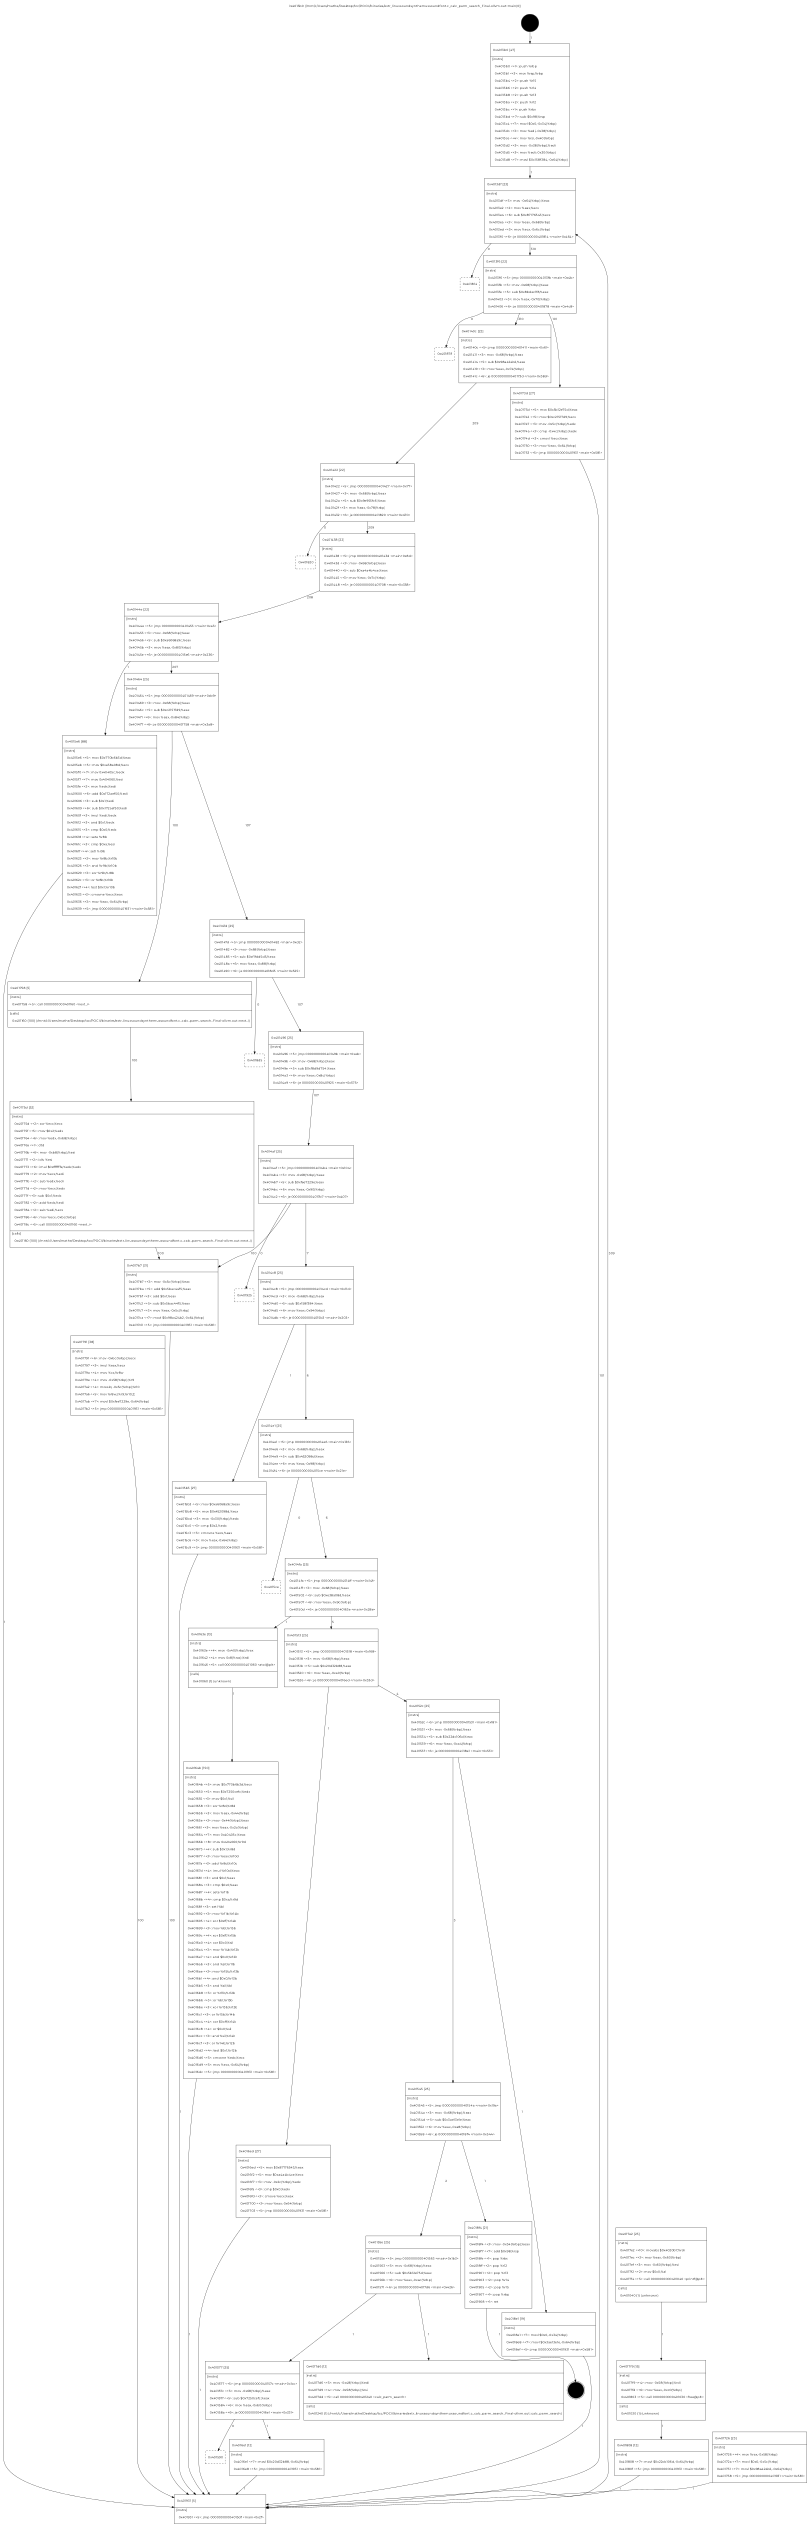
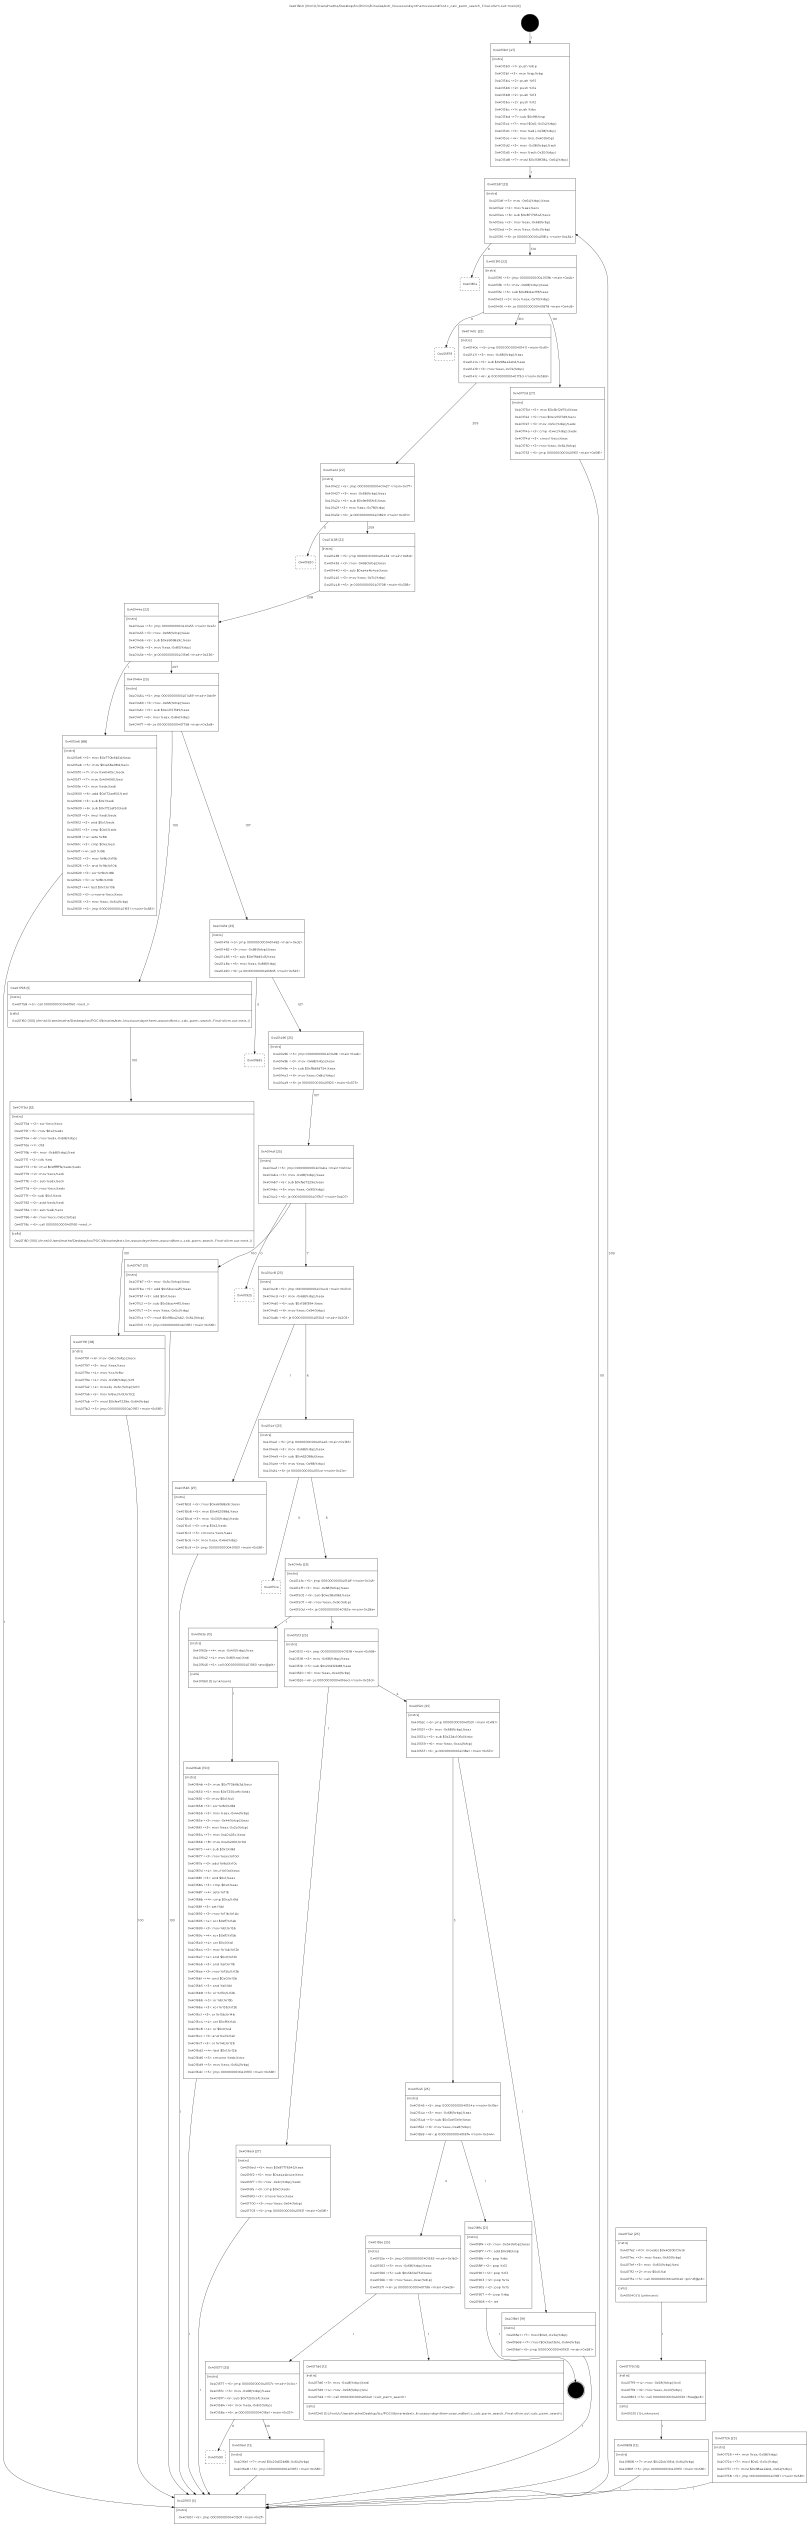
(157, 1252) -> (120, 1290)
(267, 2426) -> (267, 2426)
